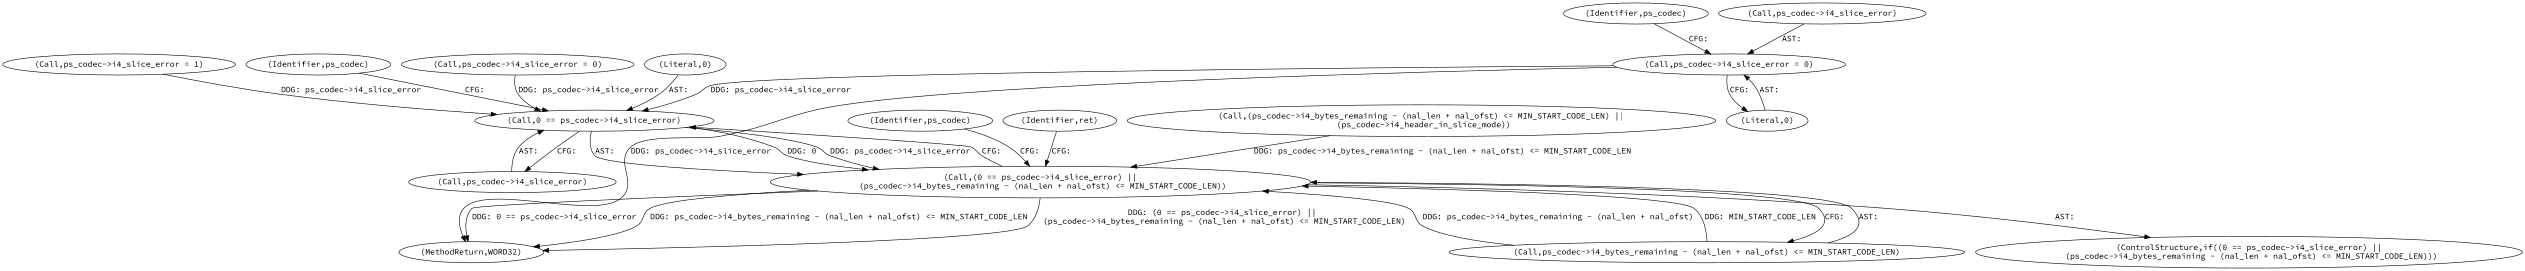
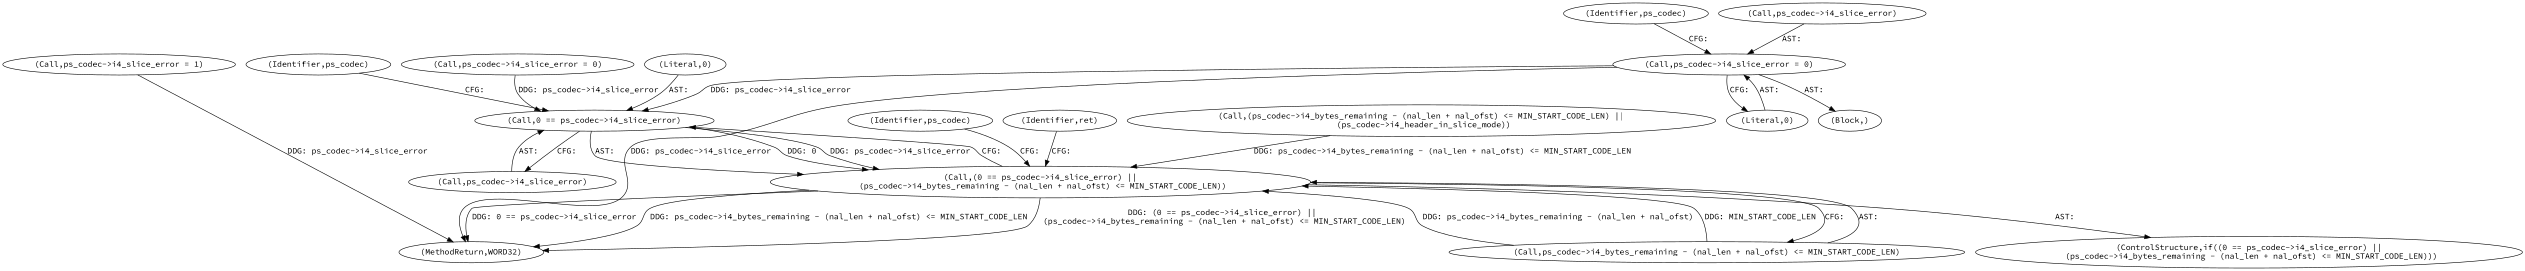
(326, 100) -> (293, 157)
none -> (1850, 121)
